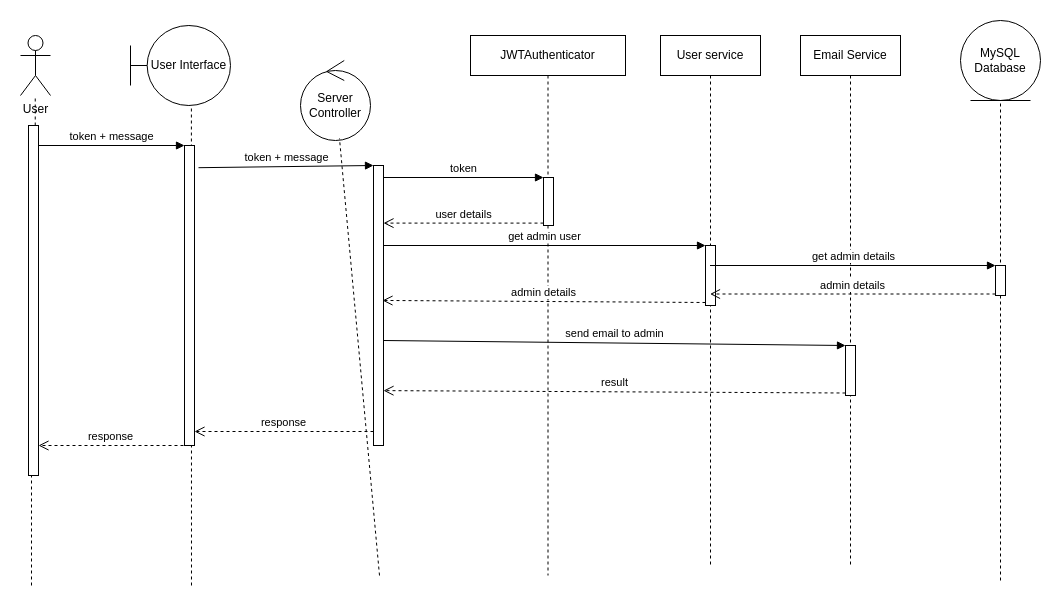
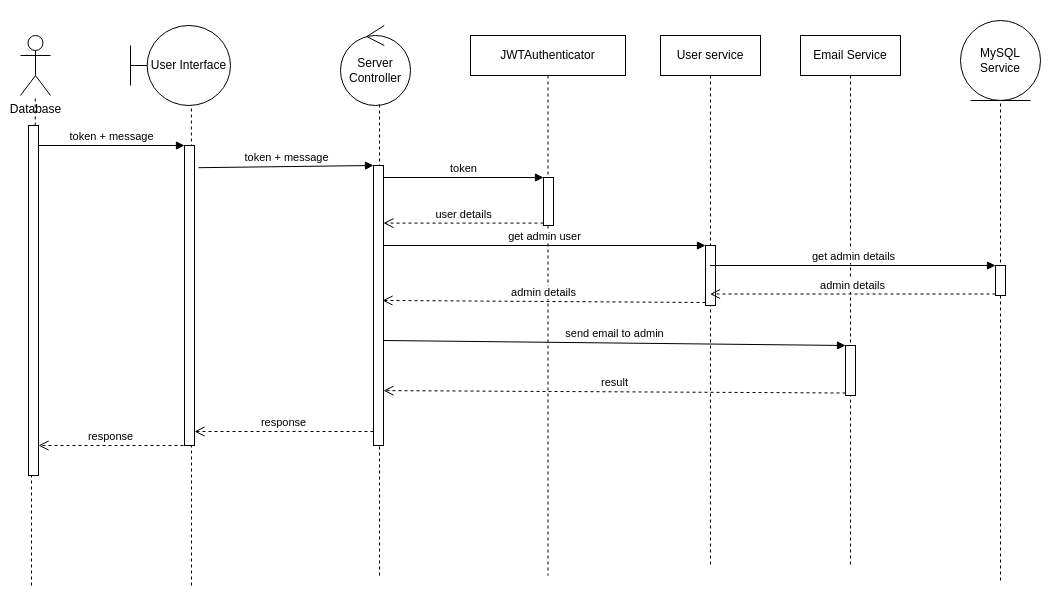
(1001, 61) -> (1001, 61)
(336, 101) -> (376, 66)
(36, 110) -> (36, 110)
